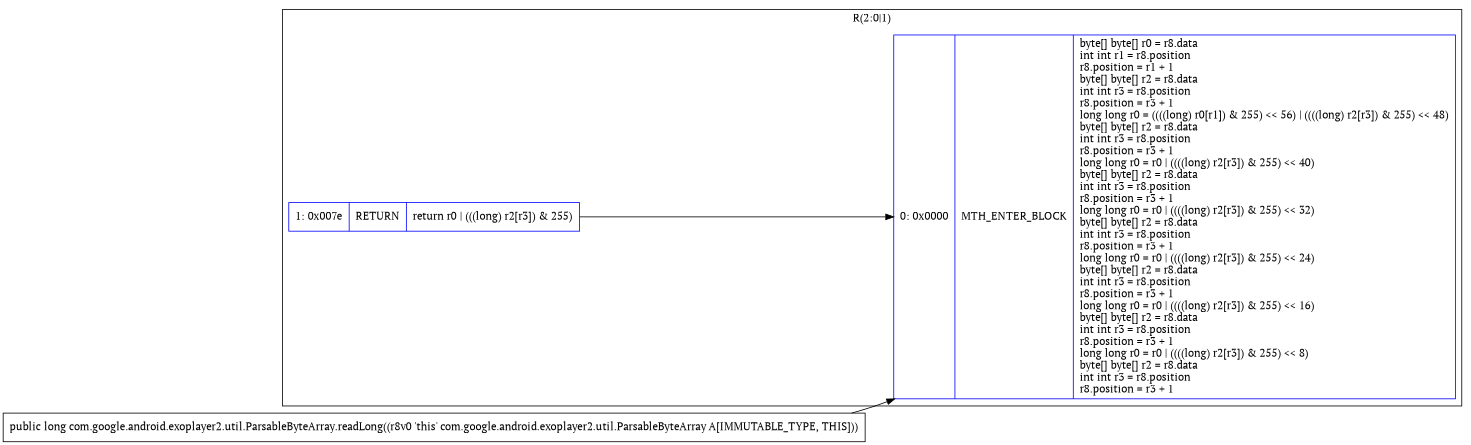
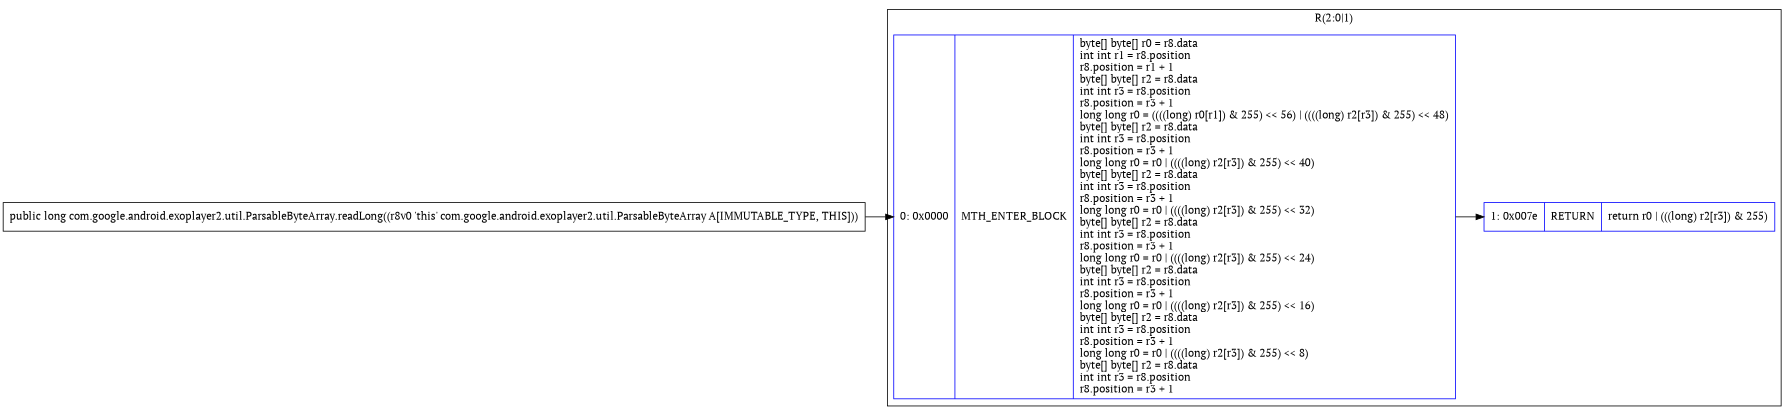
(733, 217) -> (1466, 217)
